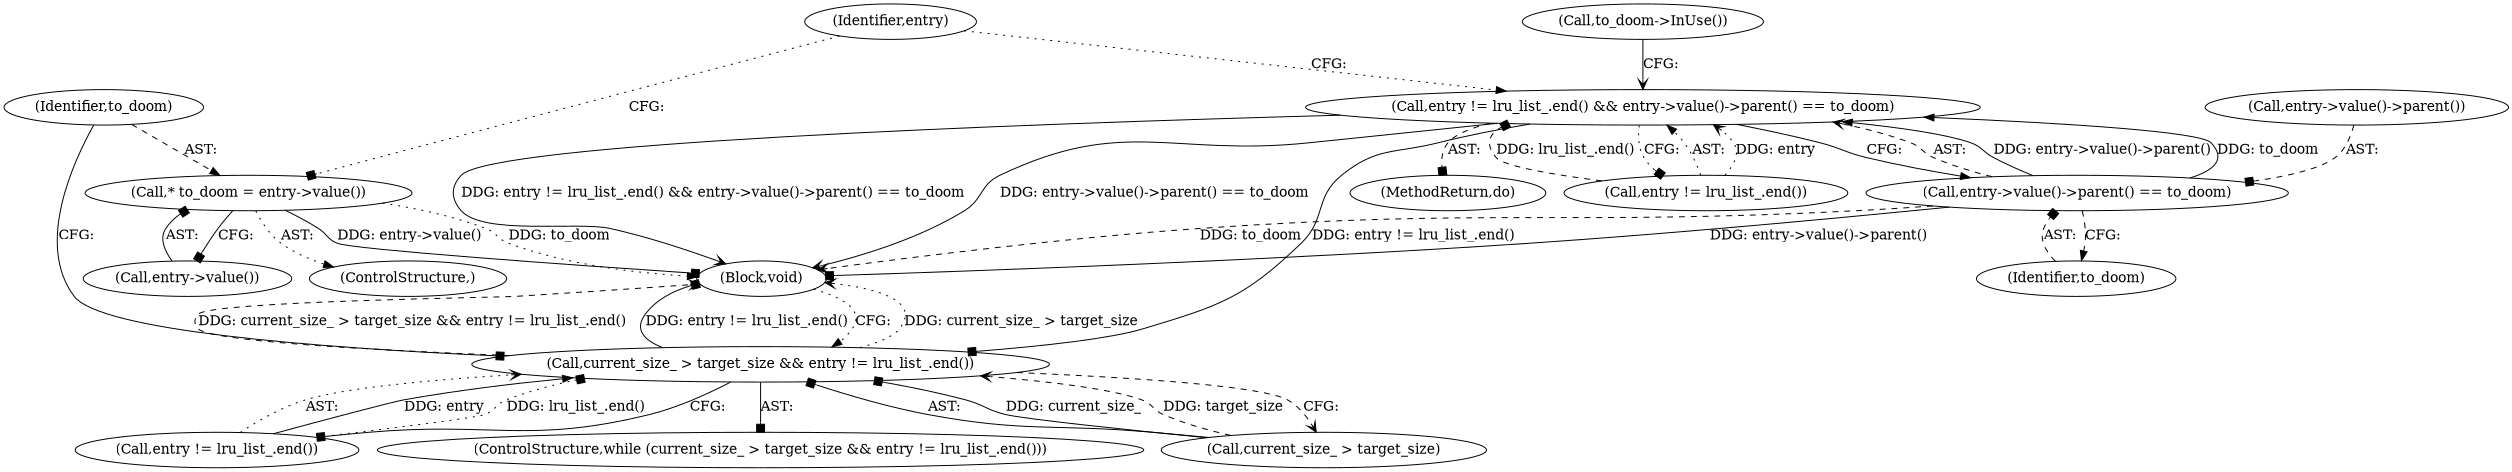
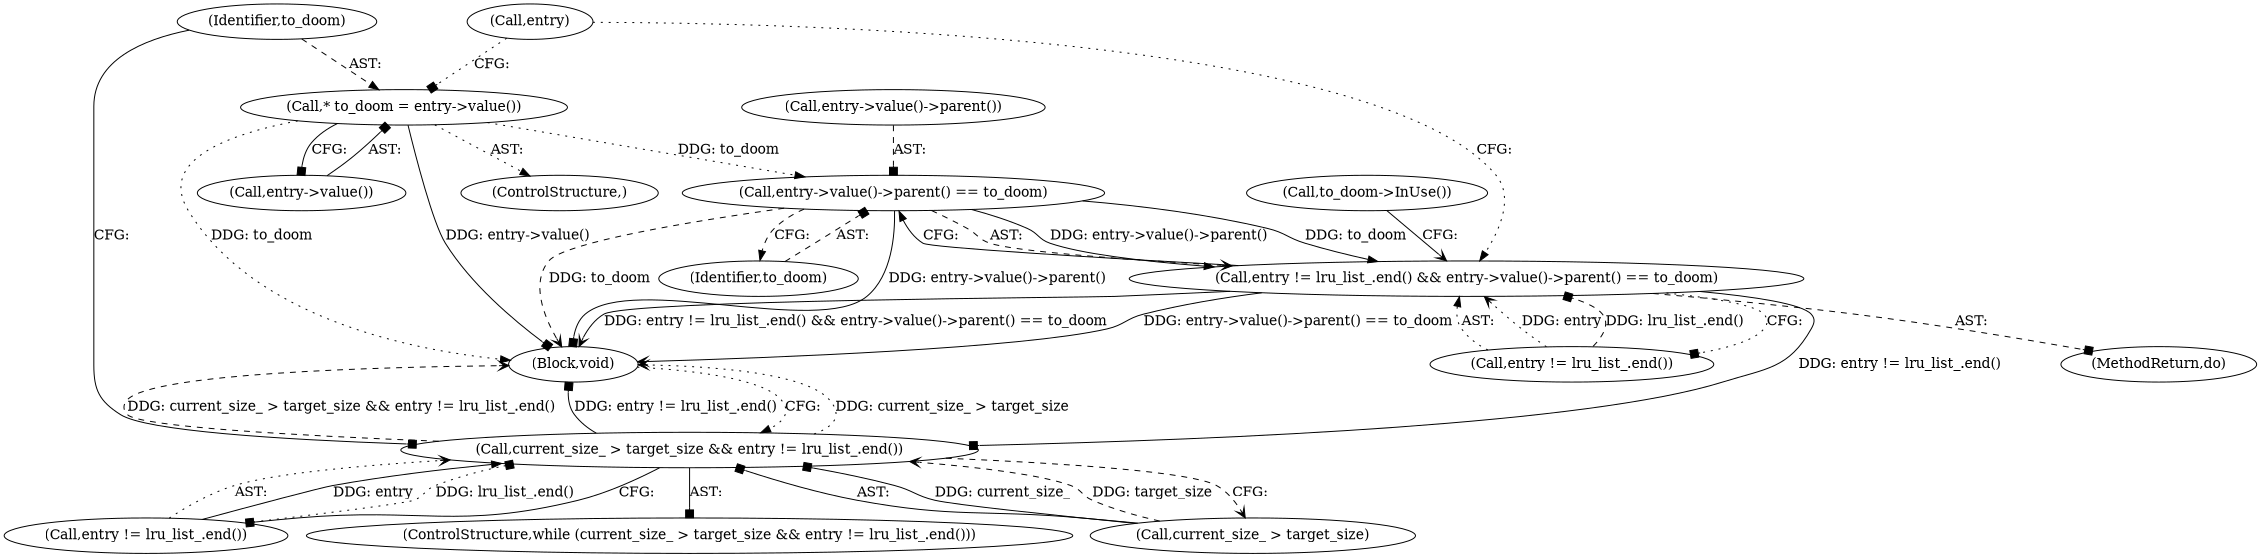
(891, 22) -> (530, 22)
none -> (641, 149)
